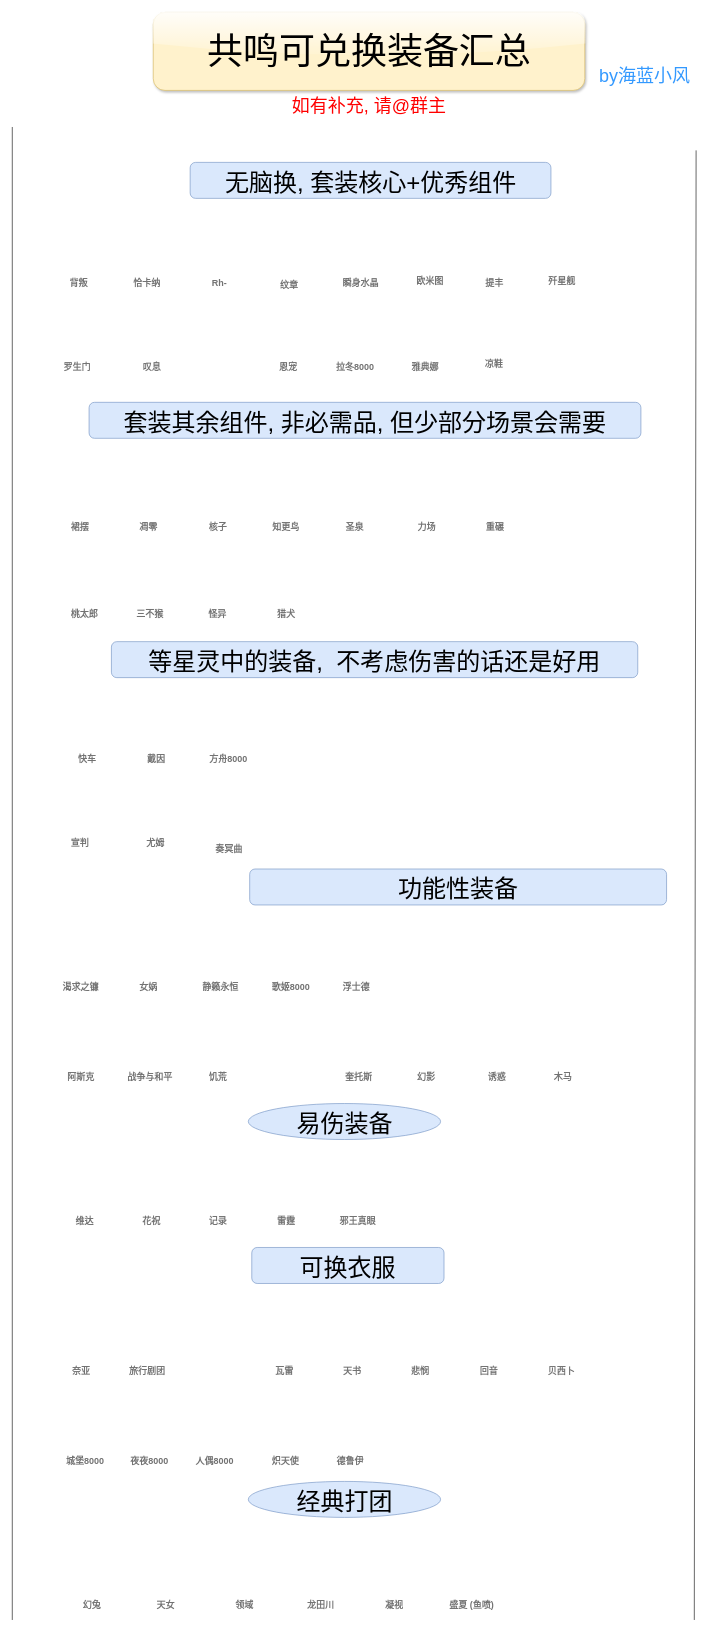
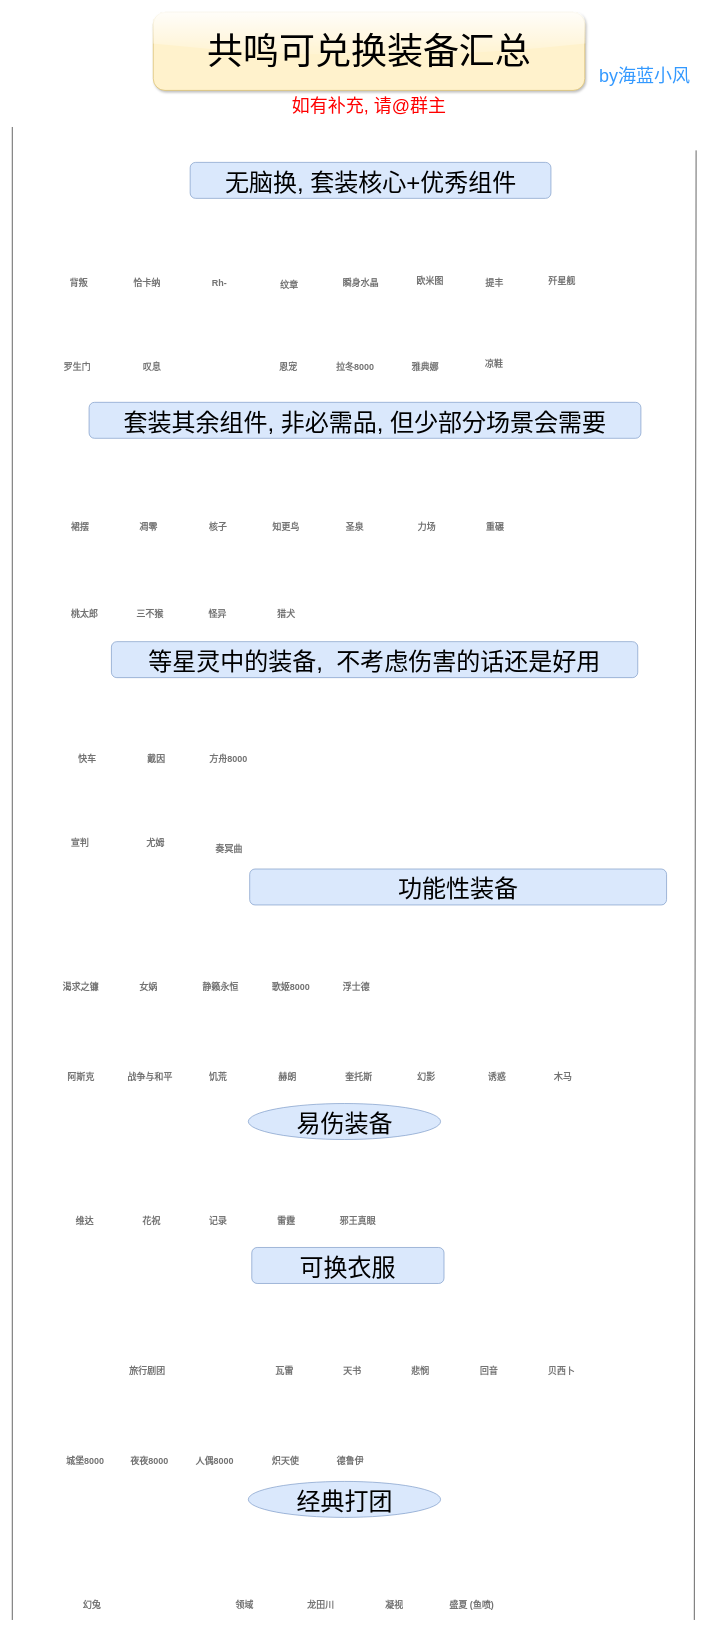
none -> (296, 1080)
(89, 1374) -> none
(174, 1608) -> none
